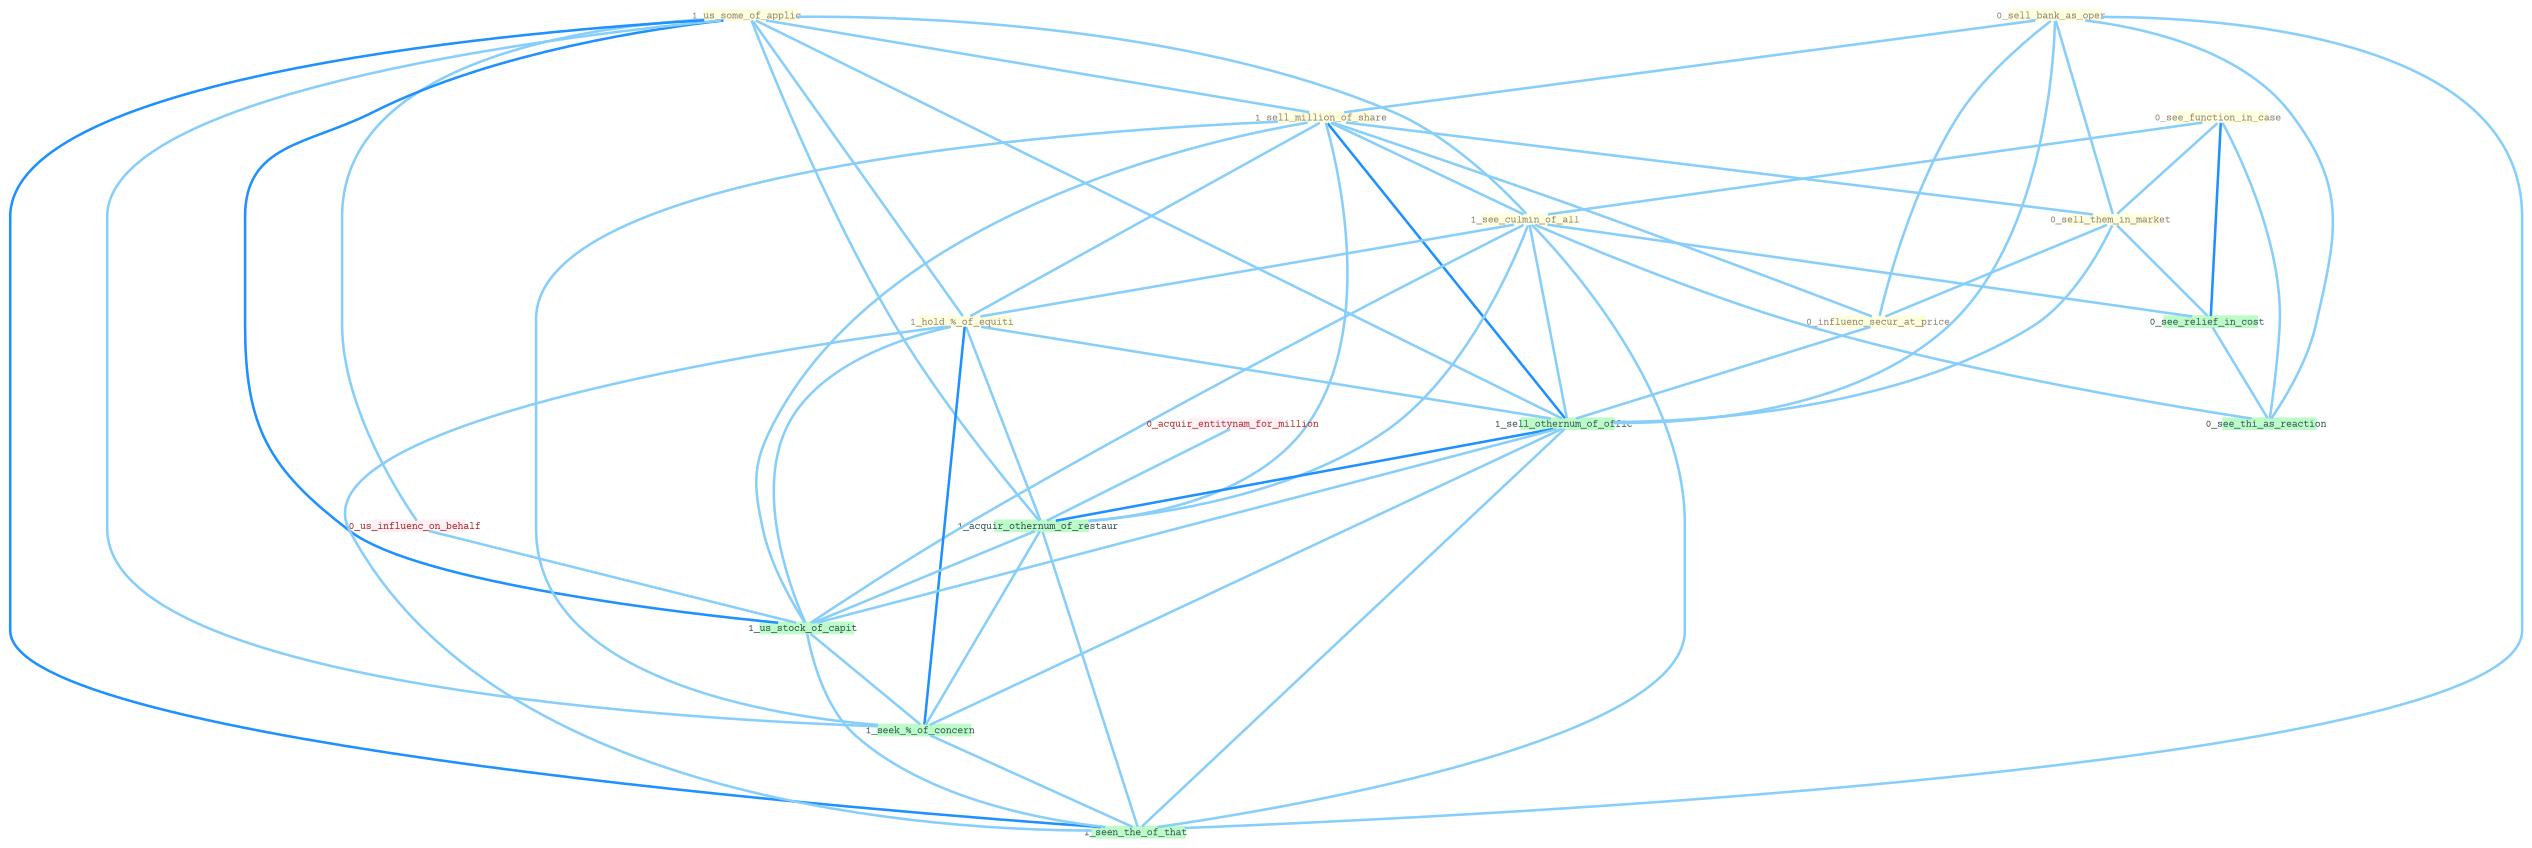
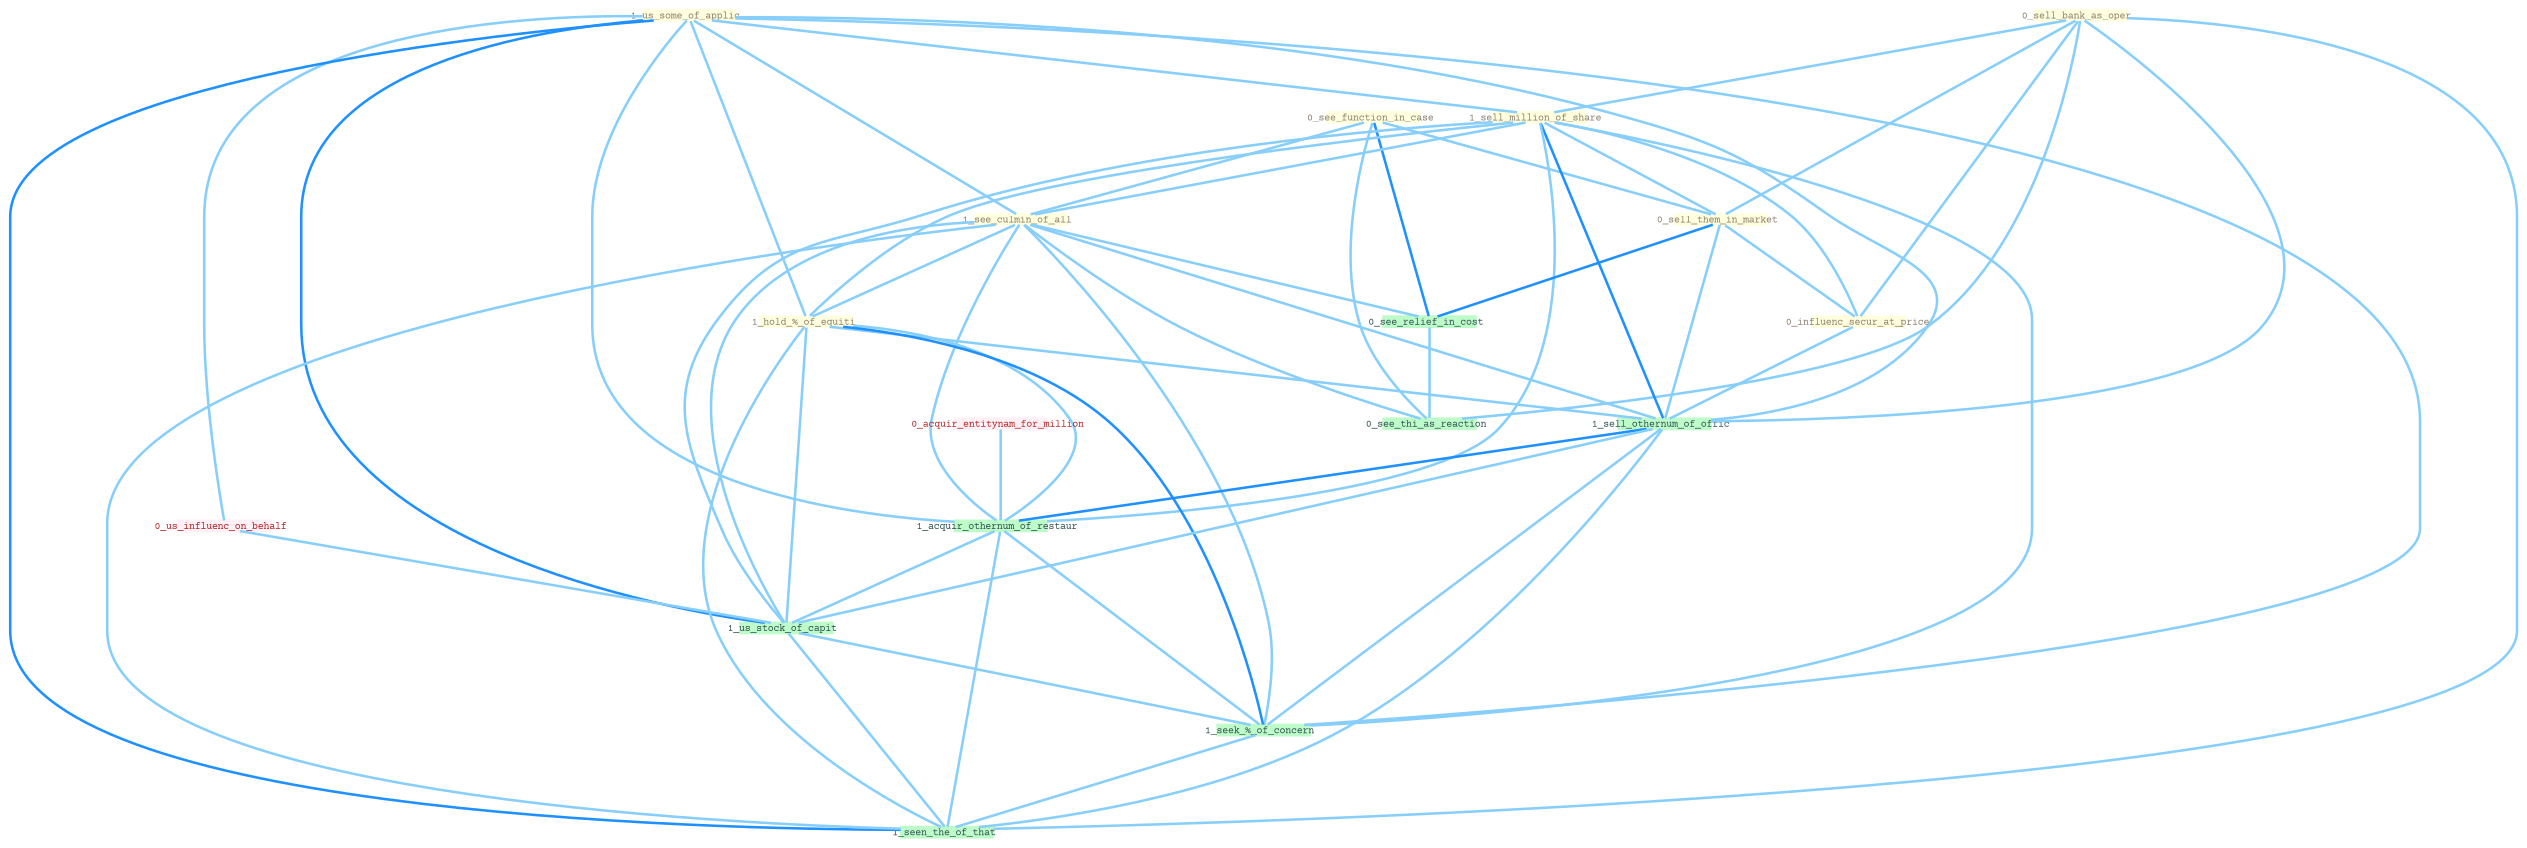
(2162, 271) -> (1575, 271)
none -> (1199, 452)
